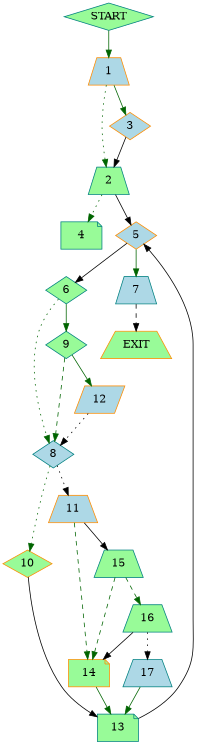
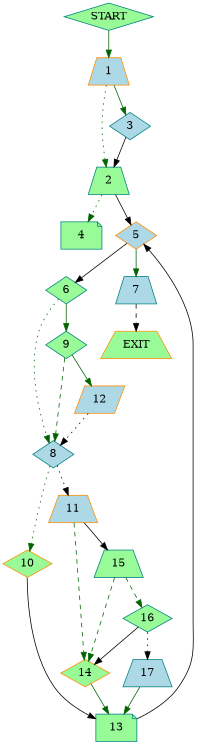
(130, 126) -> (130, 126)
(148, 618) -> (148, 618)
(89, 673) -> (85, 673)
